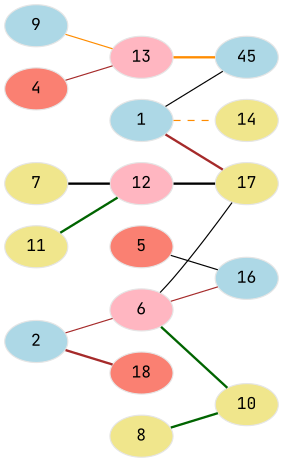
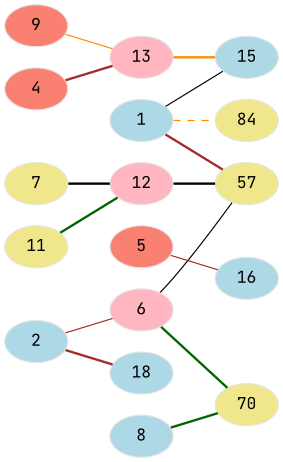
(36, 26) -> (36, 26)
(247, 57) -> (247, 57)
(89, 73) -> (89, 73)
(247, 120) -> (247, 120)
(247, 184) -> (247, 184)
(196, 263) -> (196, 263)
(194, 294) -> none
(142, 373) -> (142, 373)
(247, 405) -> (247, 405)
(142, 436) -> (142, 436)
